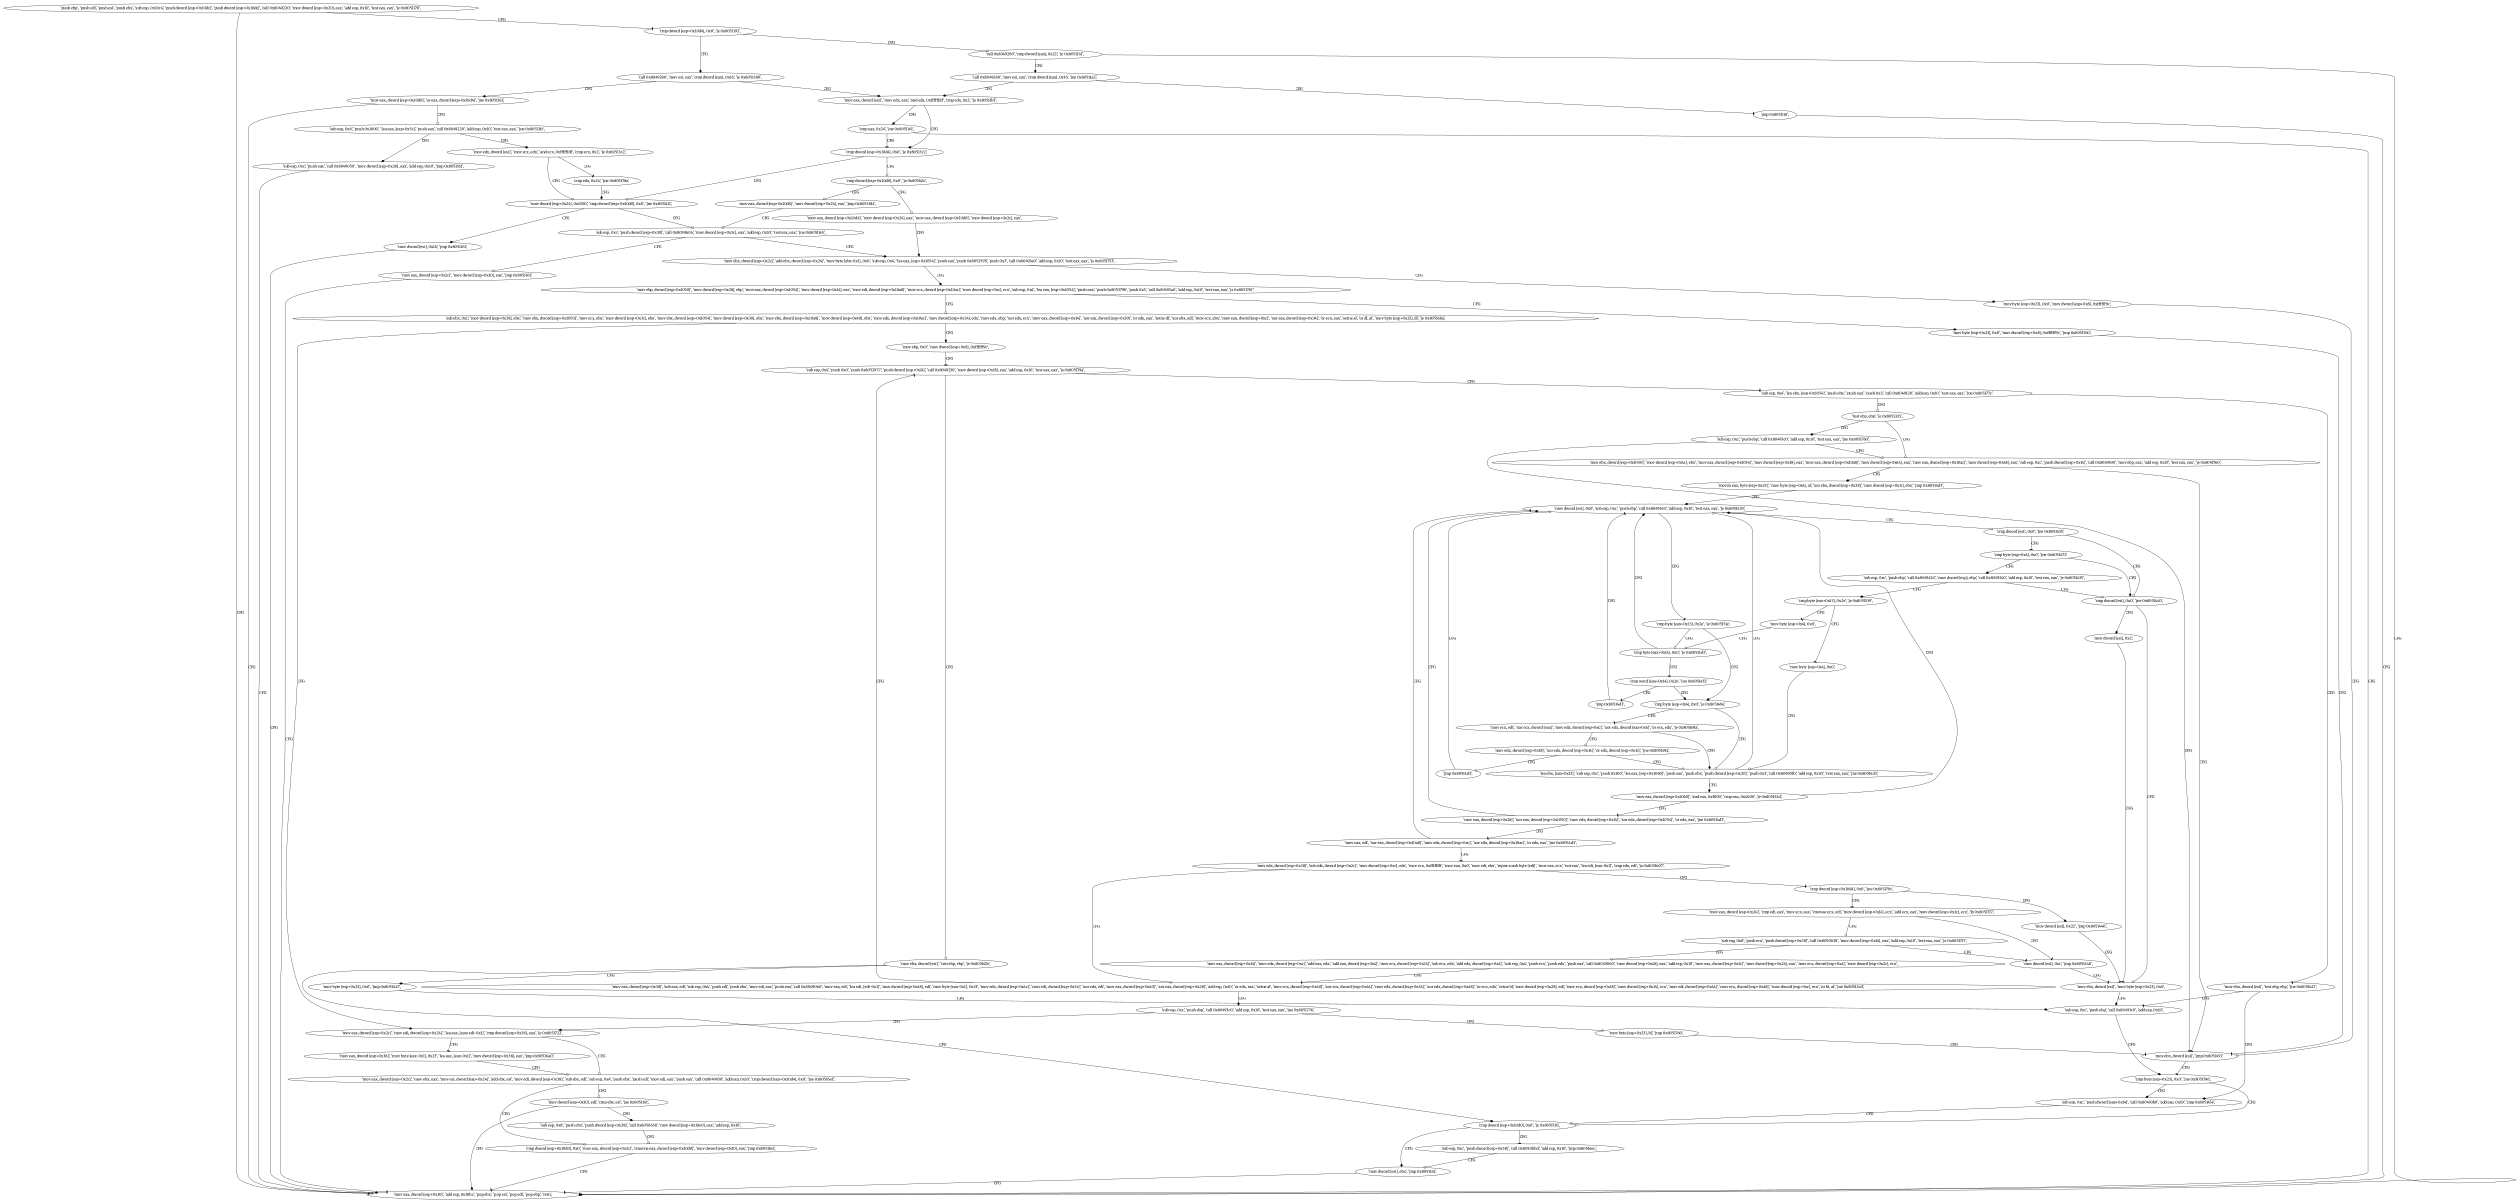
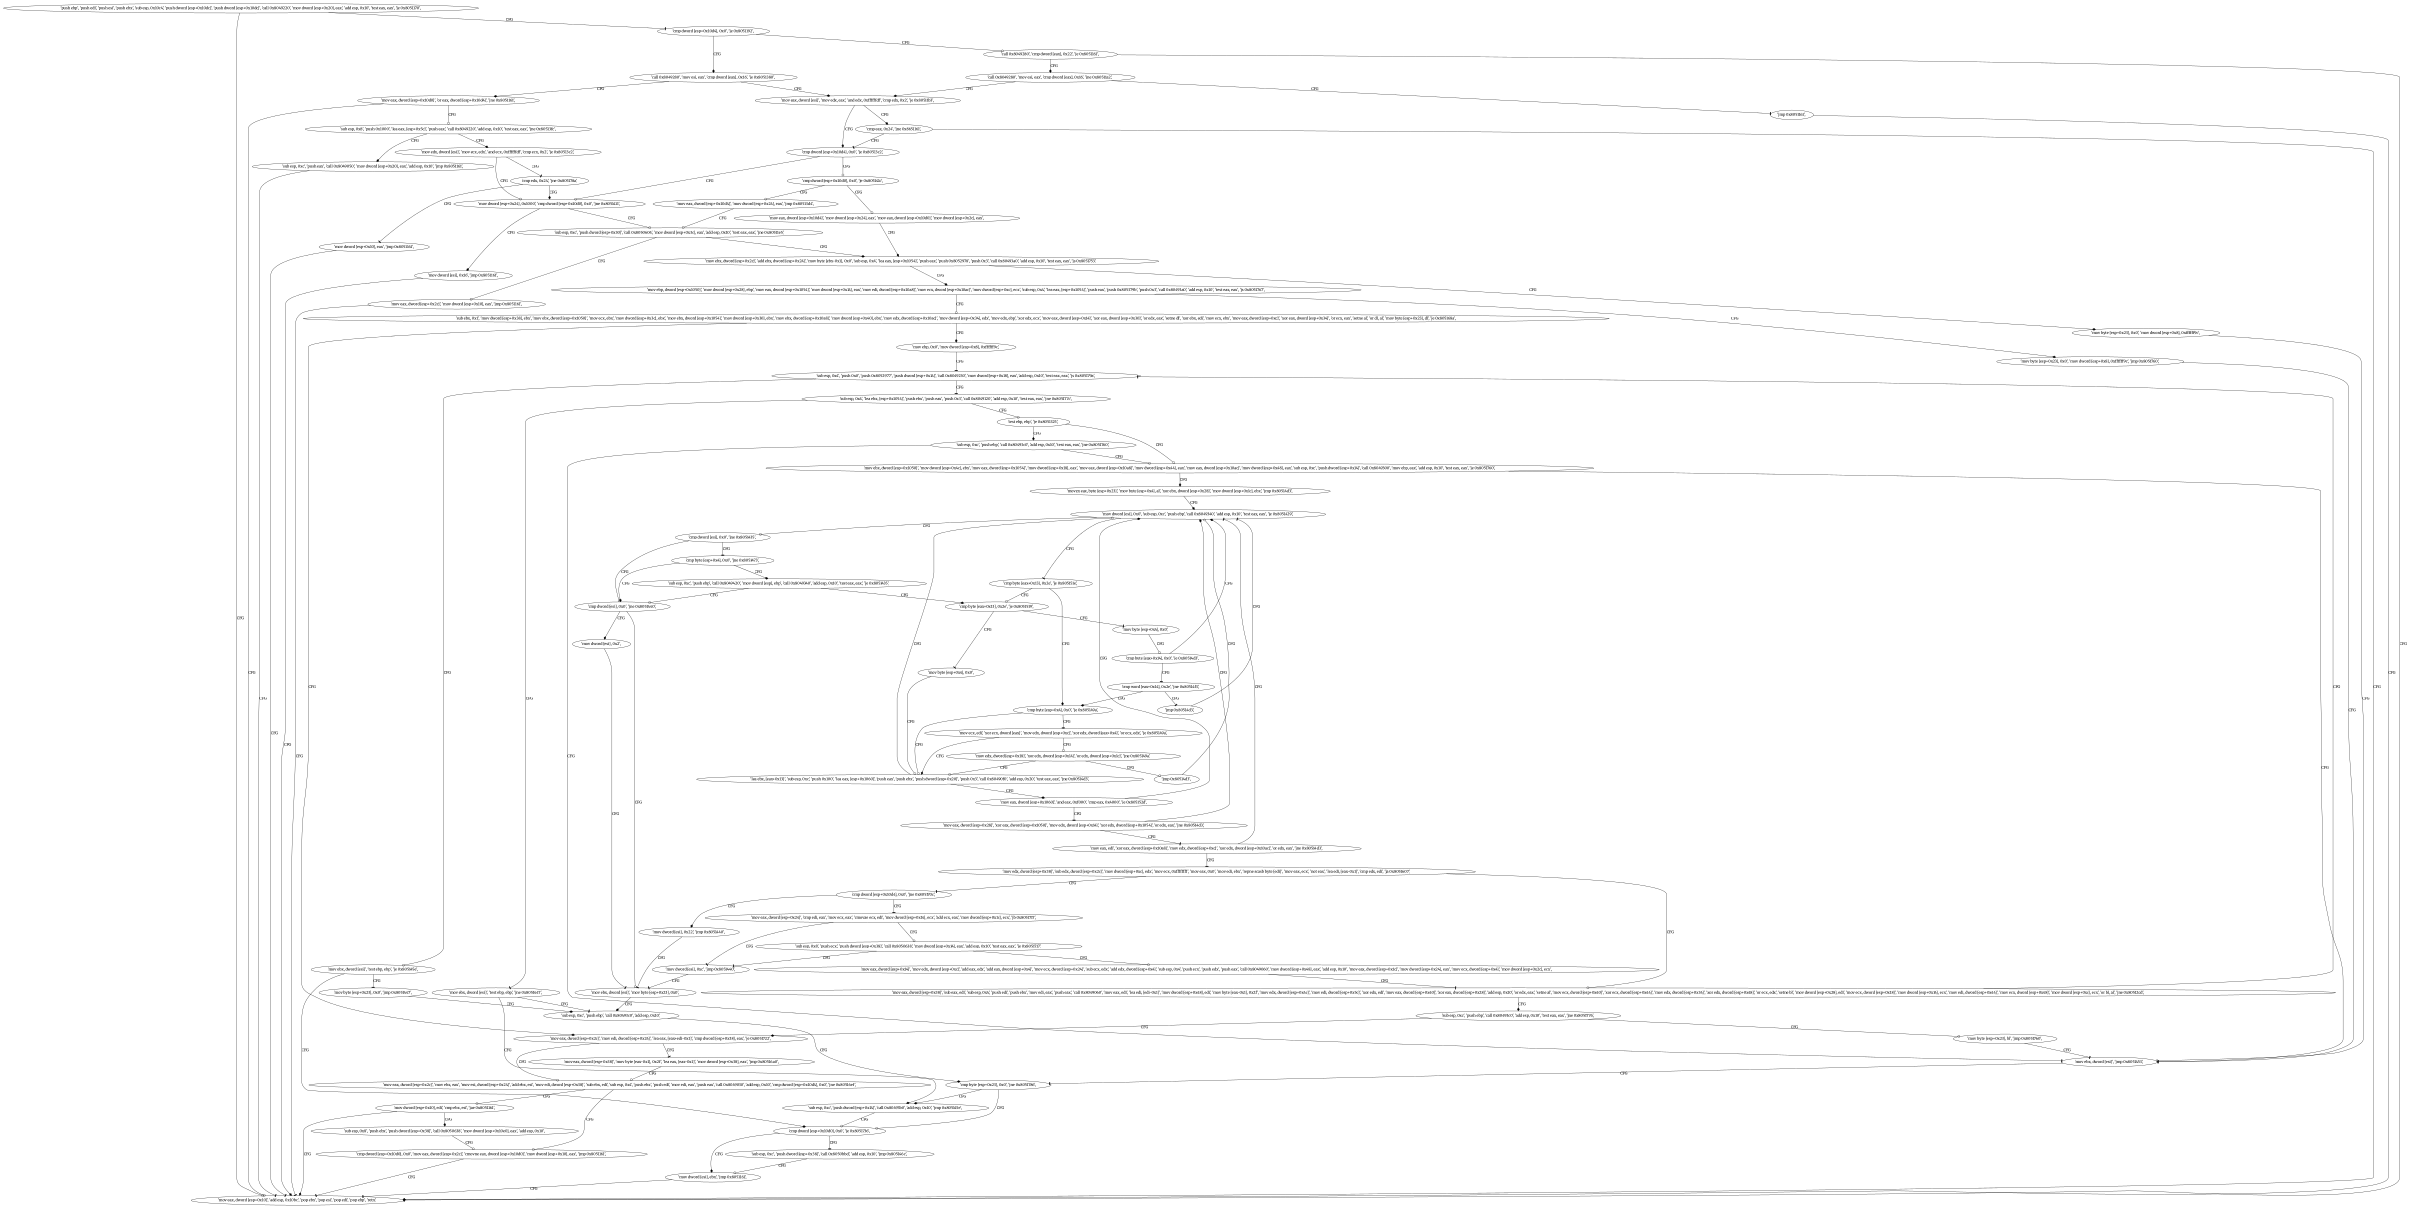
(887, 129) -> (894, 129)
none -> (374, 247)
(1683, 638) -> (1020, 595)
(645, 972) -> (373, 980)
